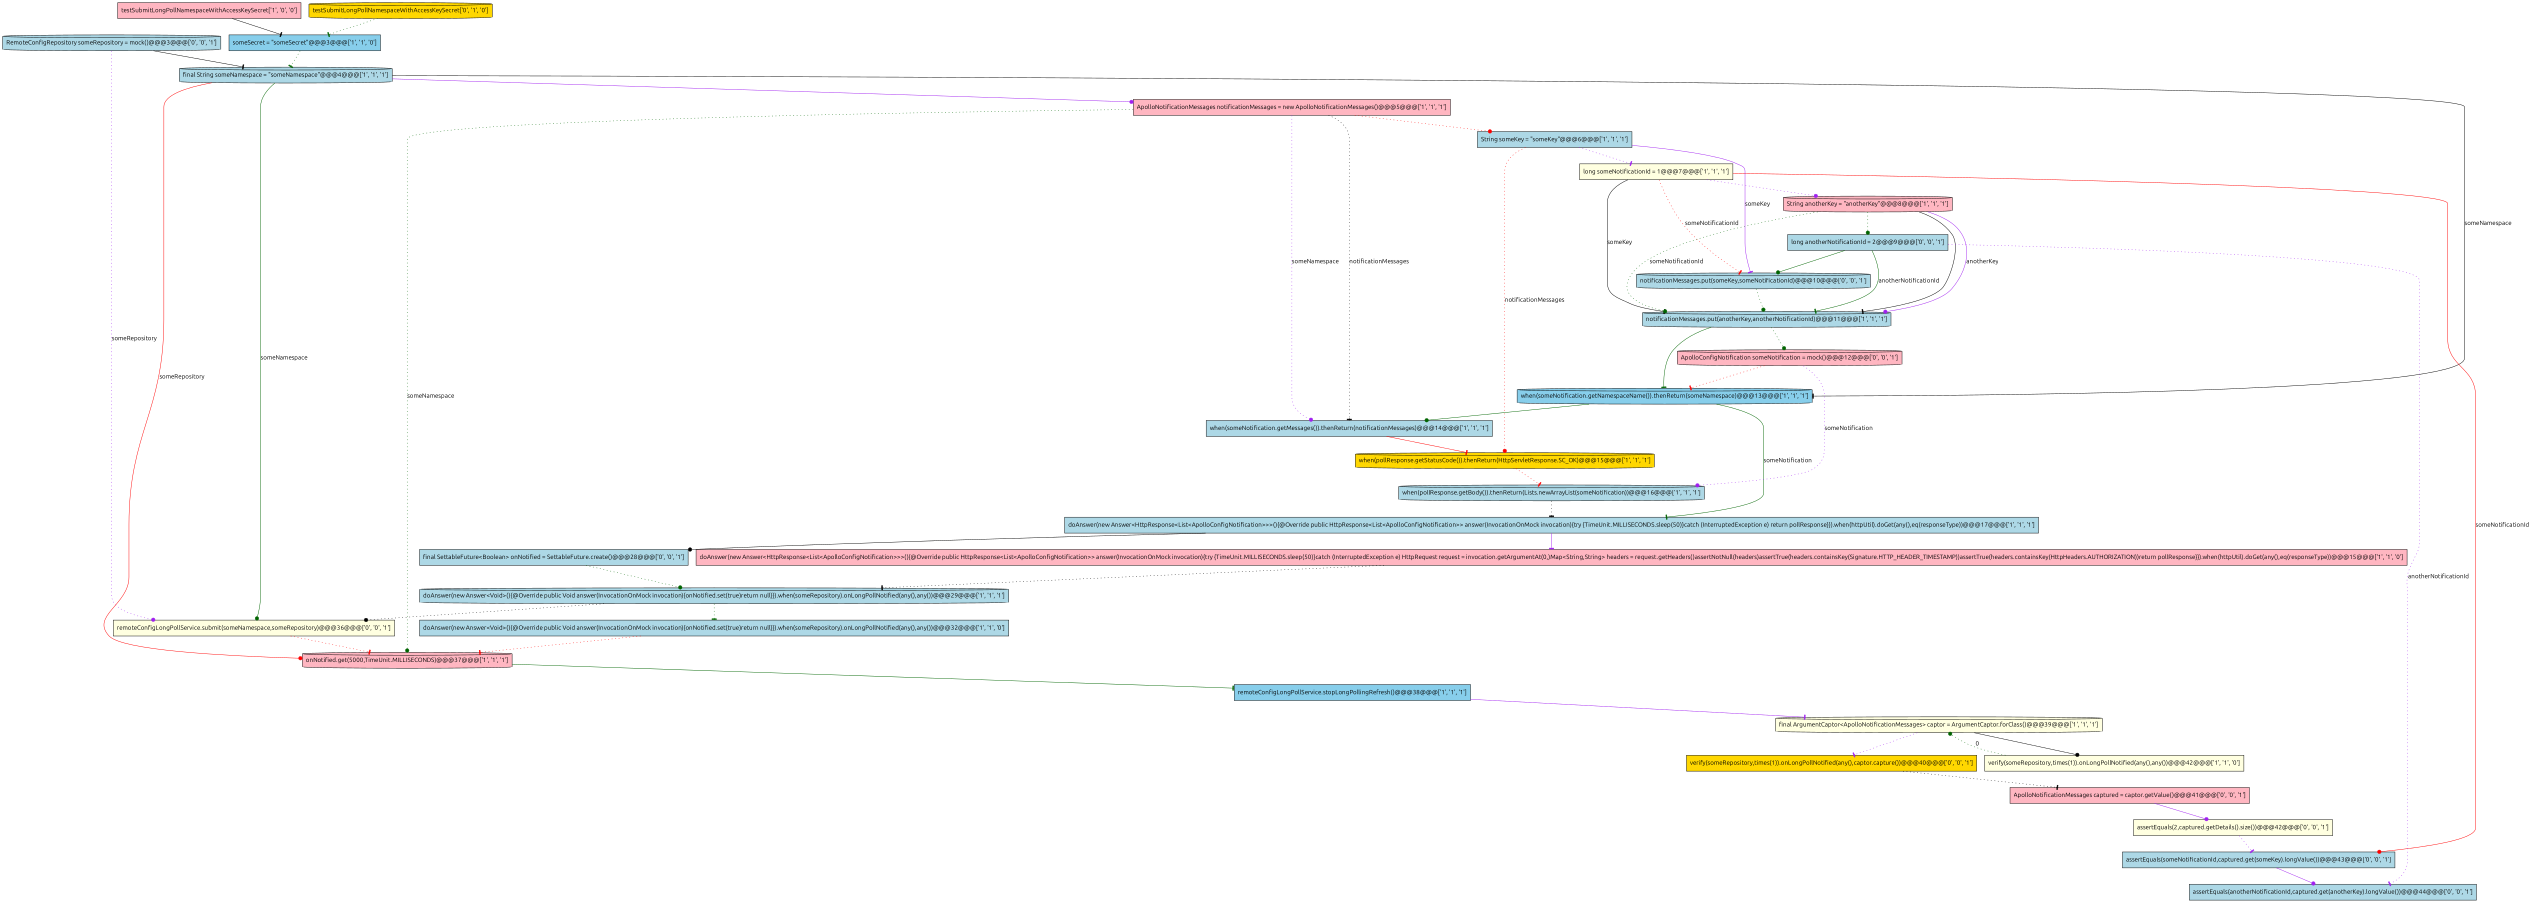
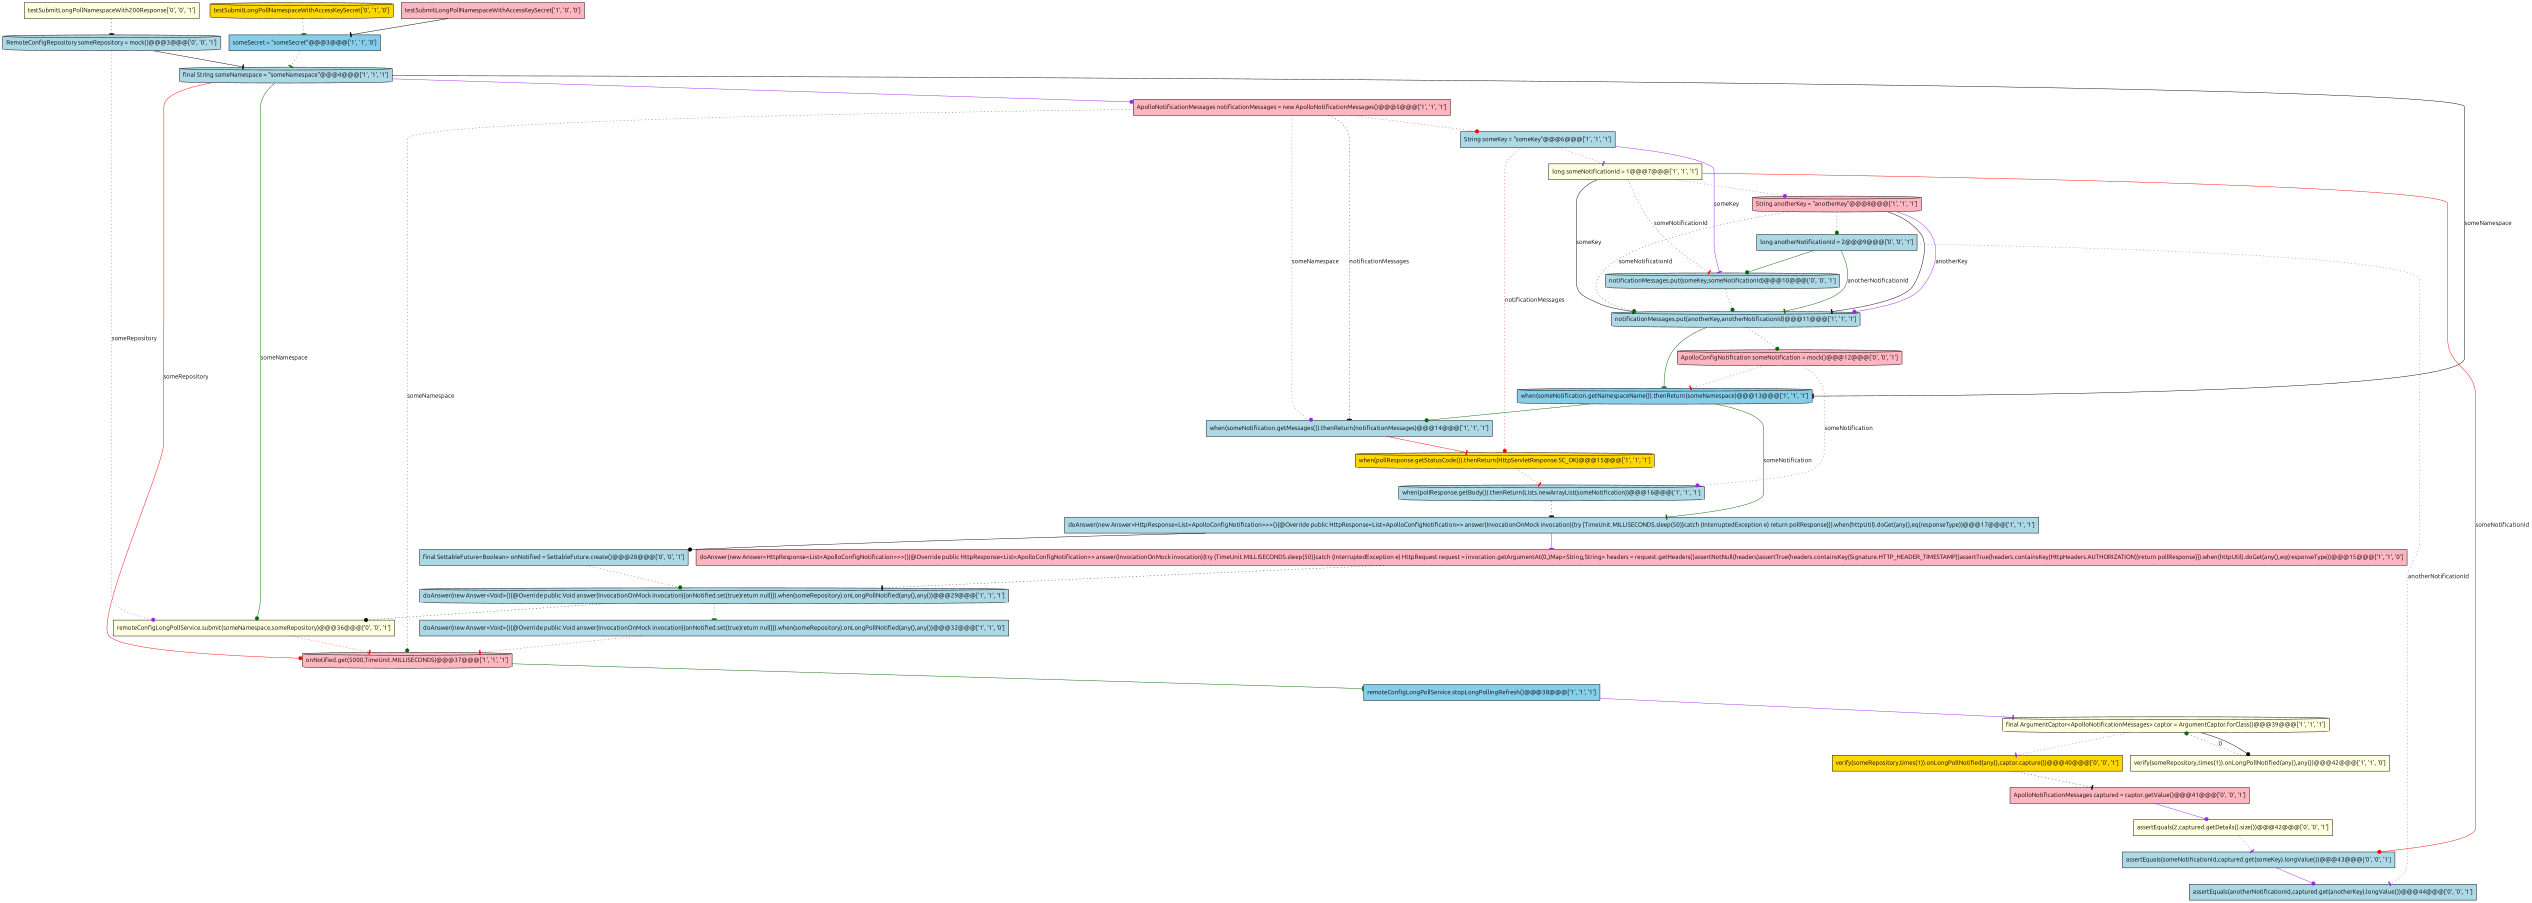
none -> (112, 11)
